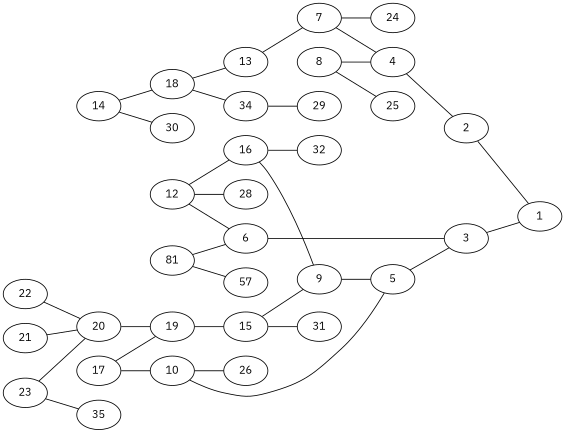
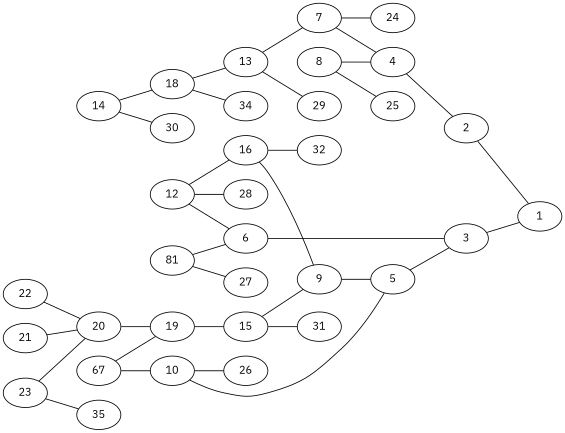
(283, 106) -> (283, 84)
(246, 283) -> (246, 283)
(99, 371) -> (99, 371)
